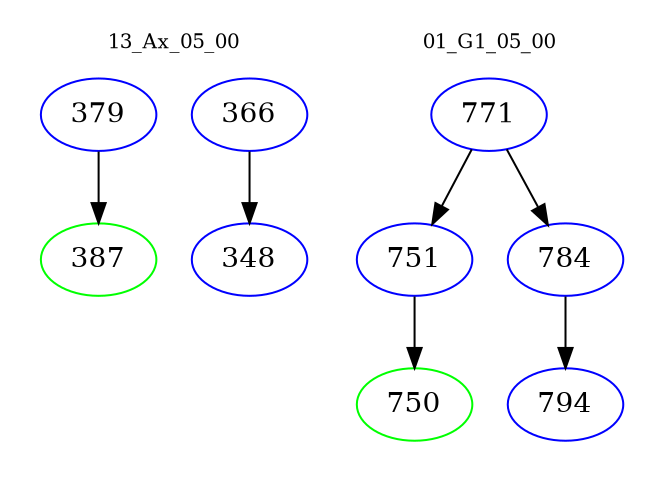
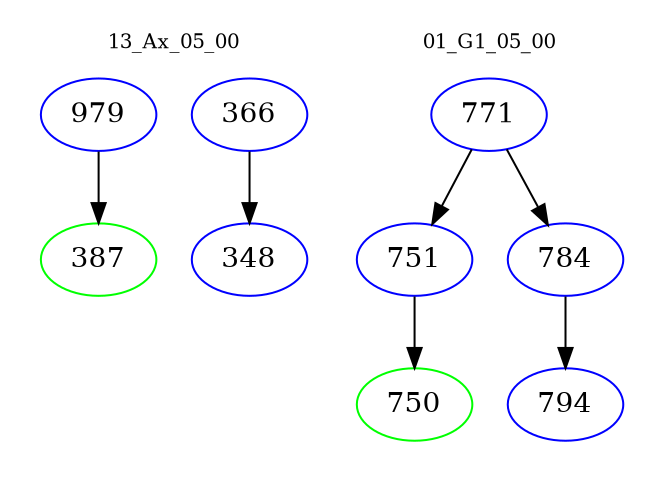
(99, 115) -> (99, 115)
